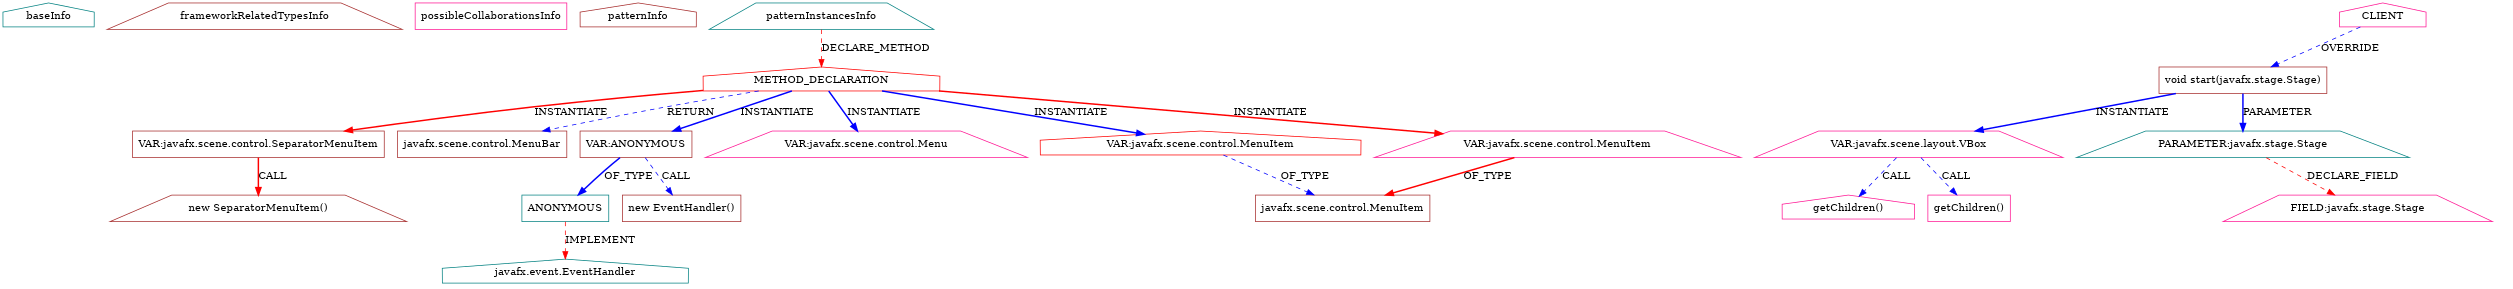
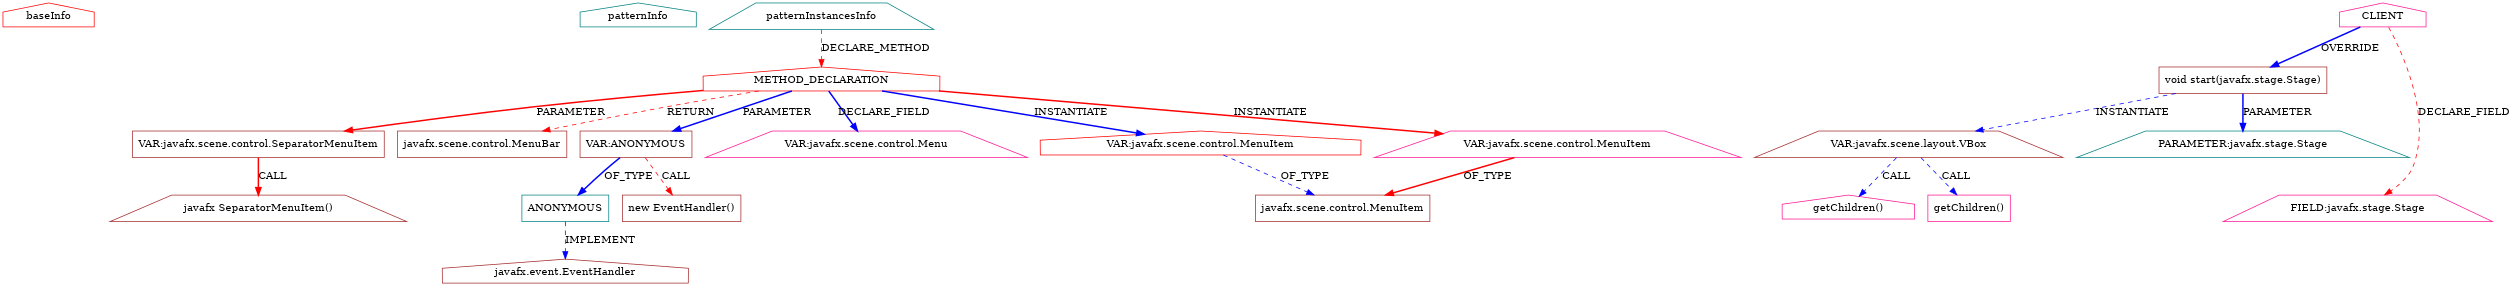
(49, 16) -> (49, 16)
(255, 16) -> none
(491, 16) -> none
(638, 16) -> (638, 16)
(2319, 45) -> (2319, 45)
(654, 109) -> (654, 109)
(571, 112) -> (571, 112)
(777, 112) -> (777, 112)
(884, 112) -> (884, 112)
(2079, 112) -> (2079, 112)
(1909, 144) -> (1909, 144)
(657, 173) -> (657, 173)
(2297, 175) -> (2418, 111)
(258, 208) -> (258, 208)
(565, 237) -> (565, 237)
(565, 272) -> (565, 272)
